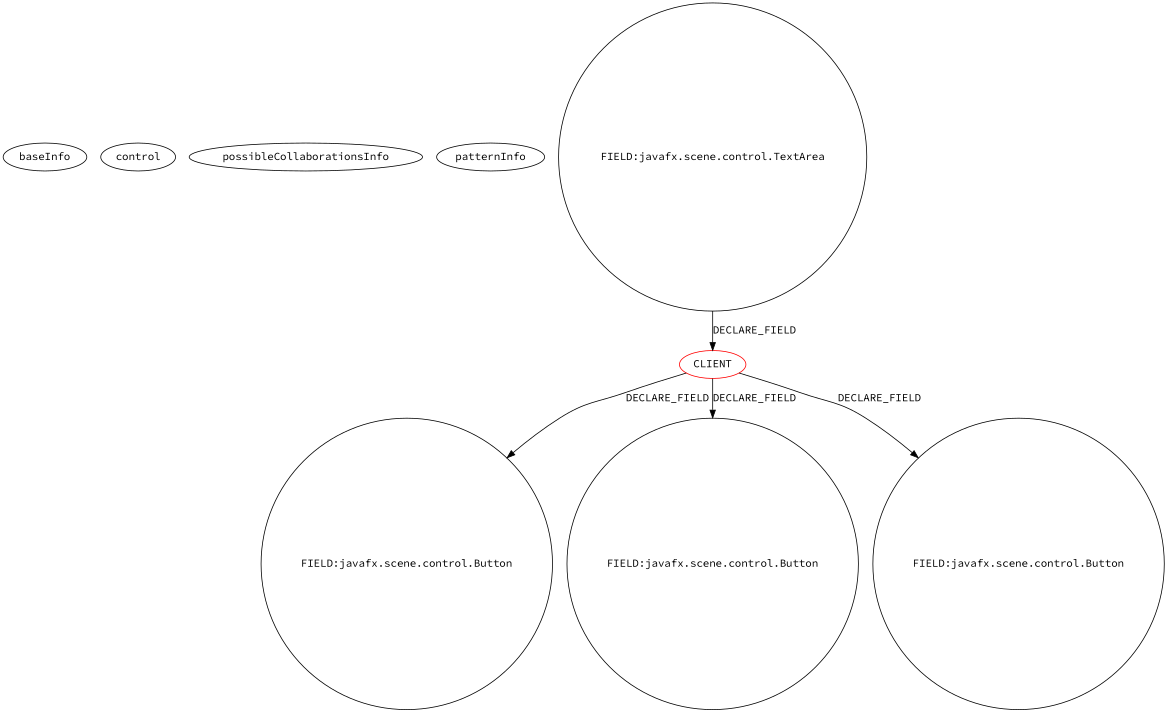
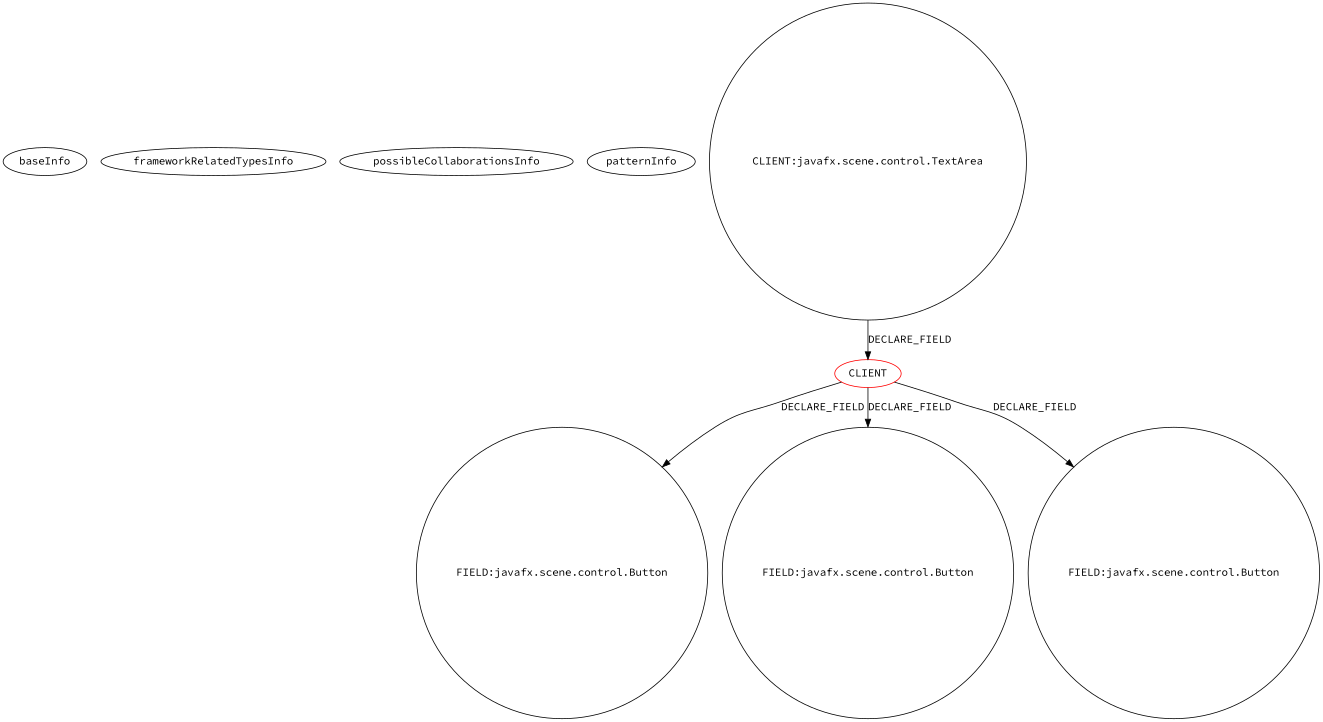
(138, 157) -> (213, 162)
(713, 157) -> (868, 162)
